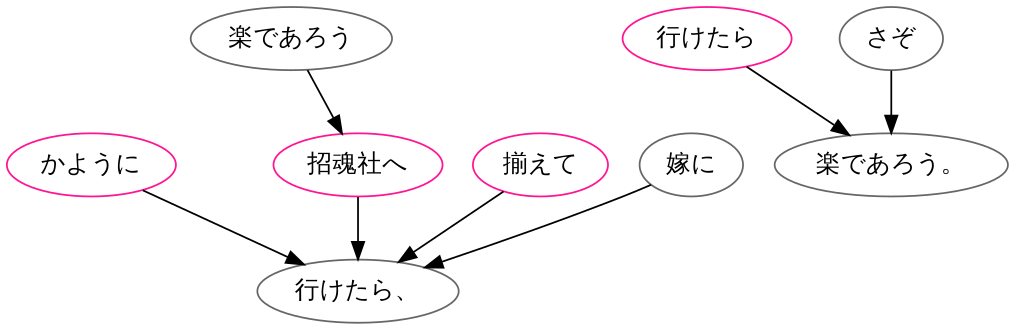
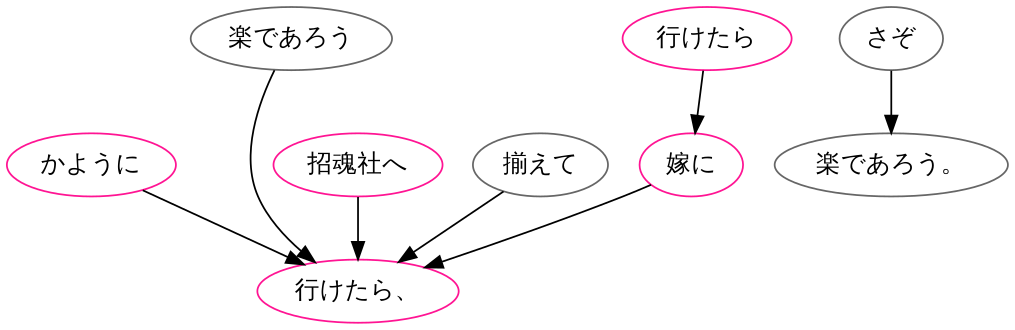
(320, 94) -> (251, 167)
(790, 96) -> (700, 93)
(540, 165) -> (540, 165)
(691, 165) -> (691, 165)
(358, 291) -> (358, 291)
